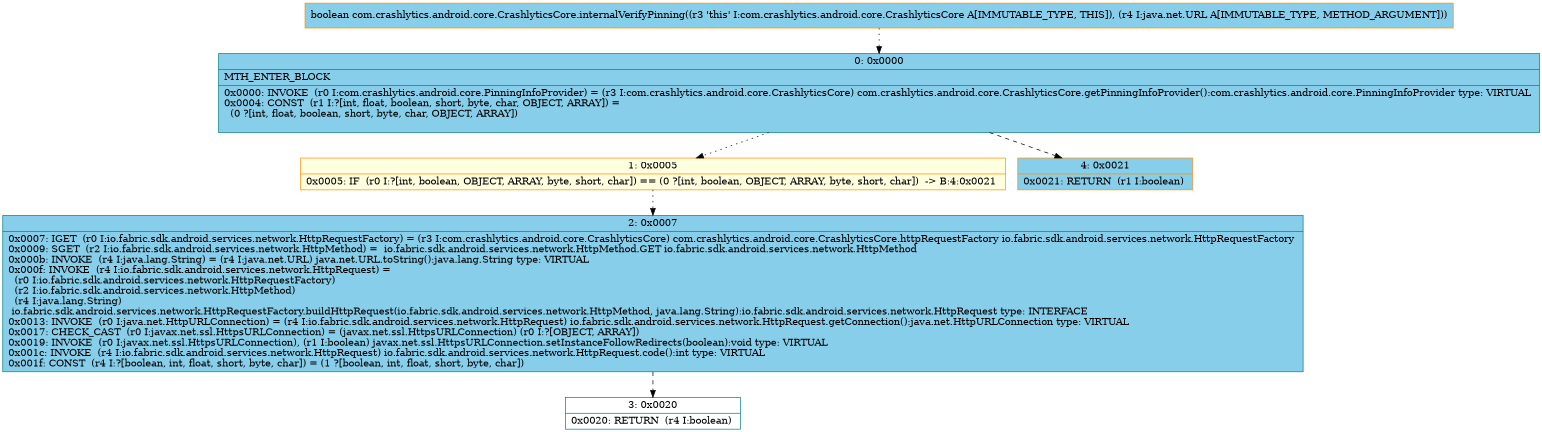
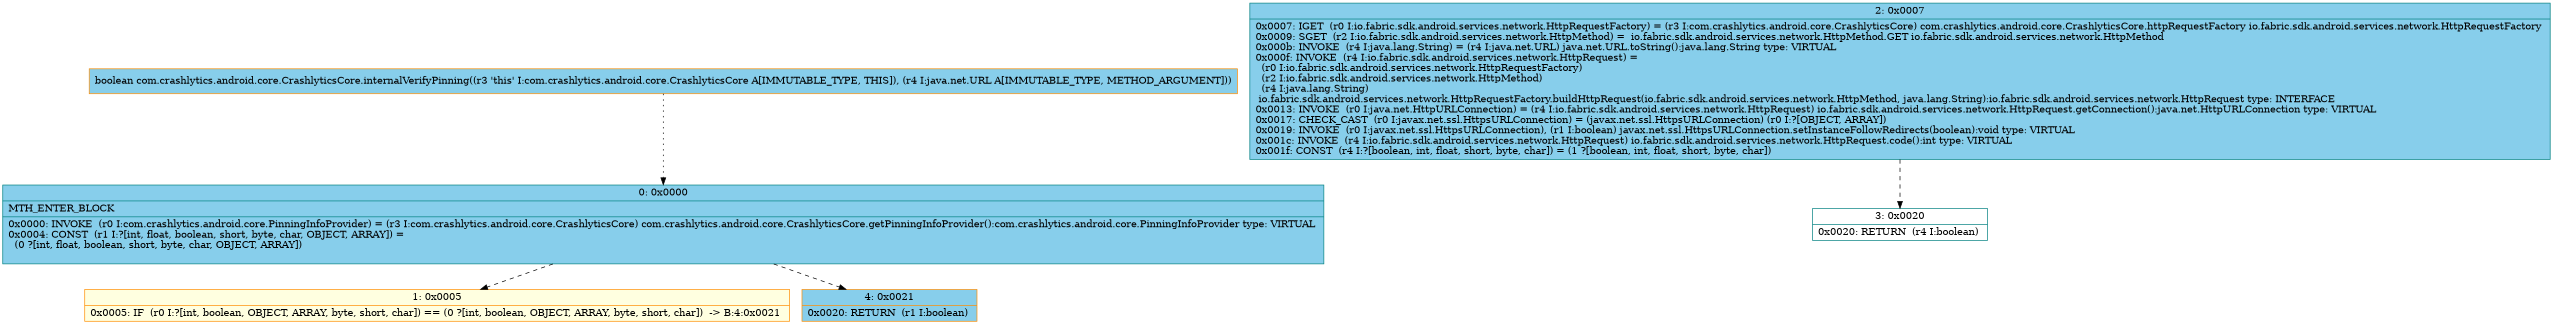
(736, 144) -> (520, 276)
(1105, 182) -> (889, 313)
(653, 199) -> none
